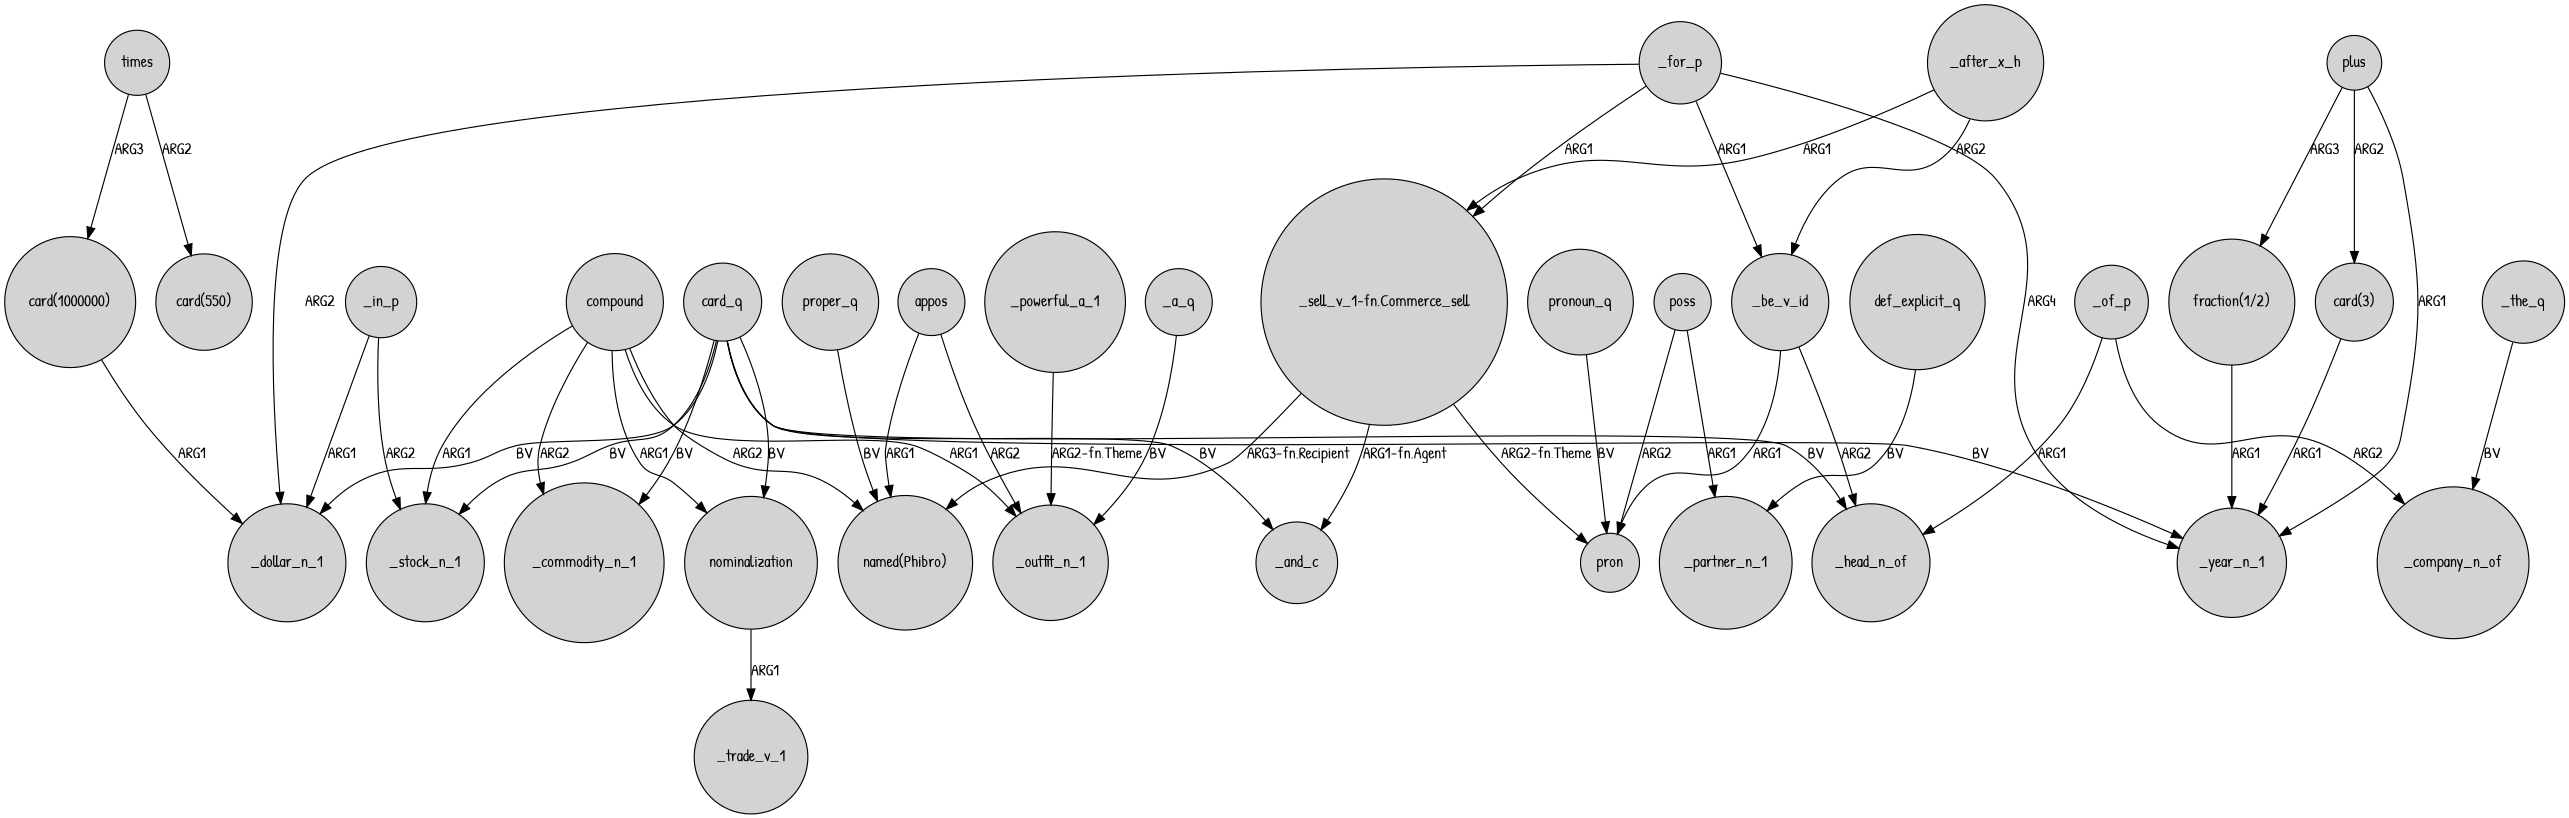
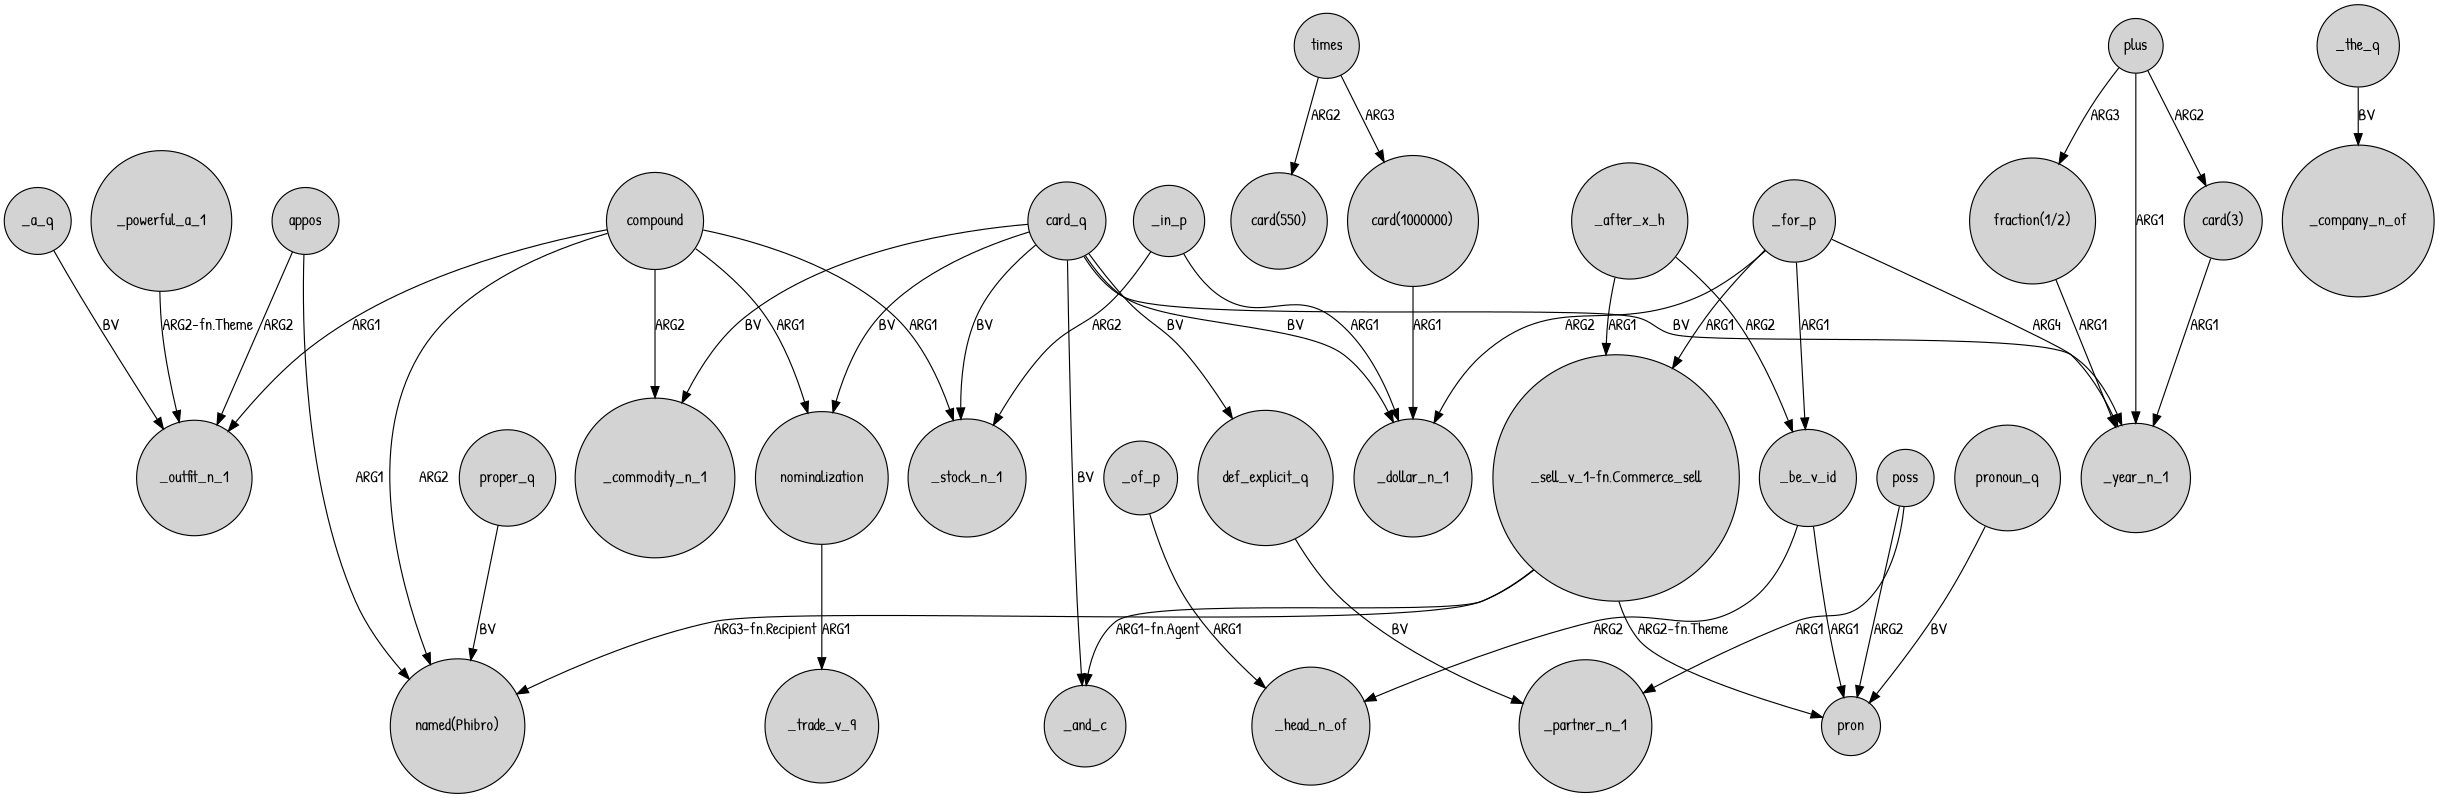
(1298, 438) -> (1160, 329)
(2244, 440) -> none
(751, 757) -> (822, 726)
